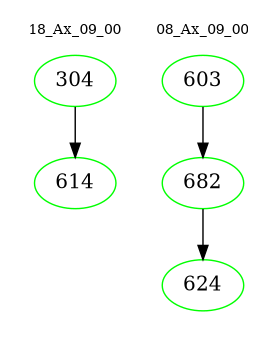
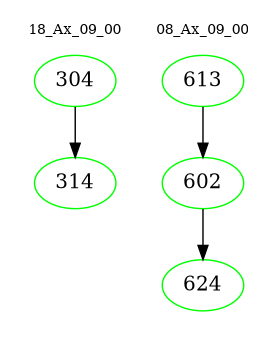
(203, 81) -> (203, 81)
(75, 183) -> (75, 183)
(203, 183) -> (203, 183)
